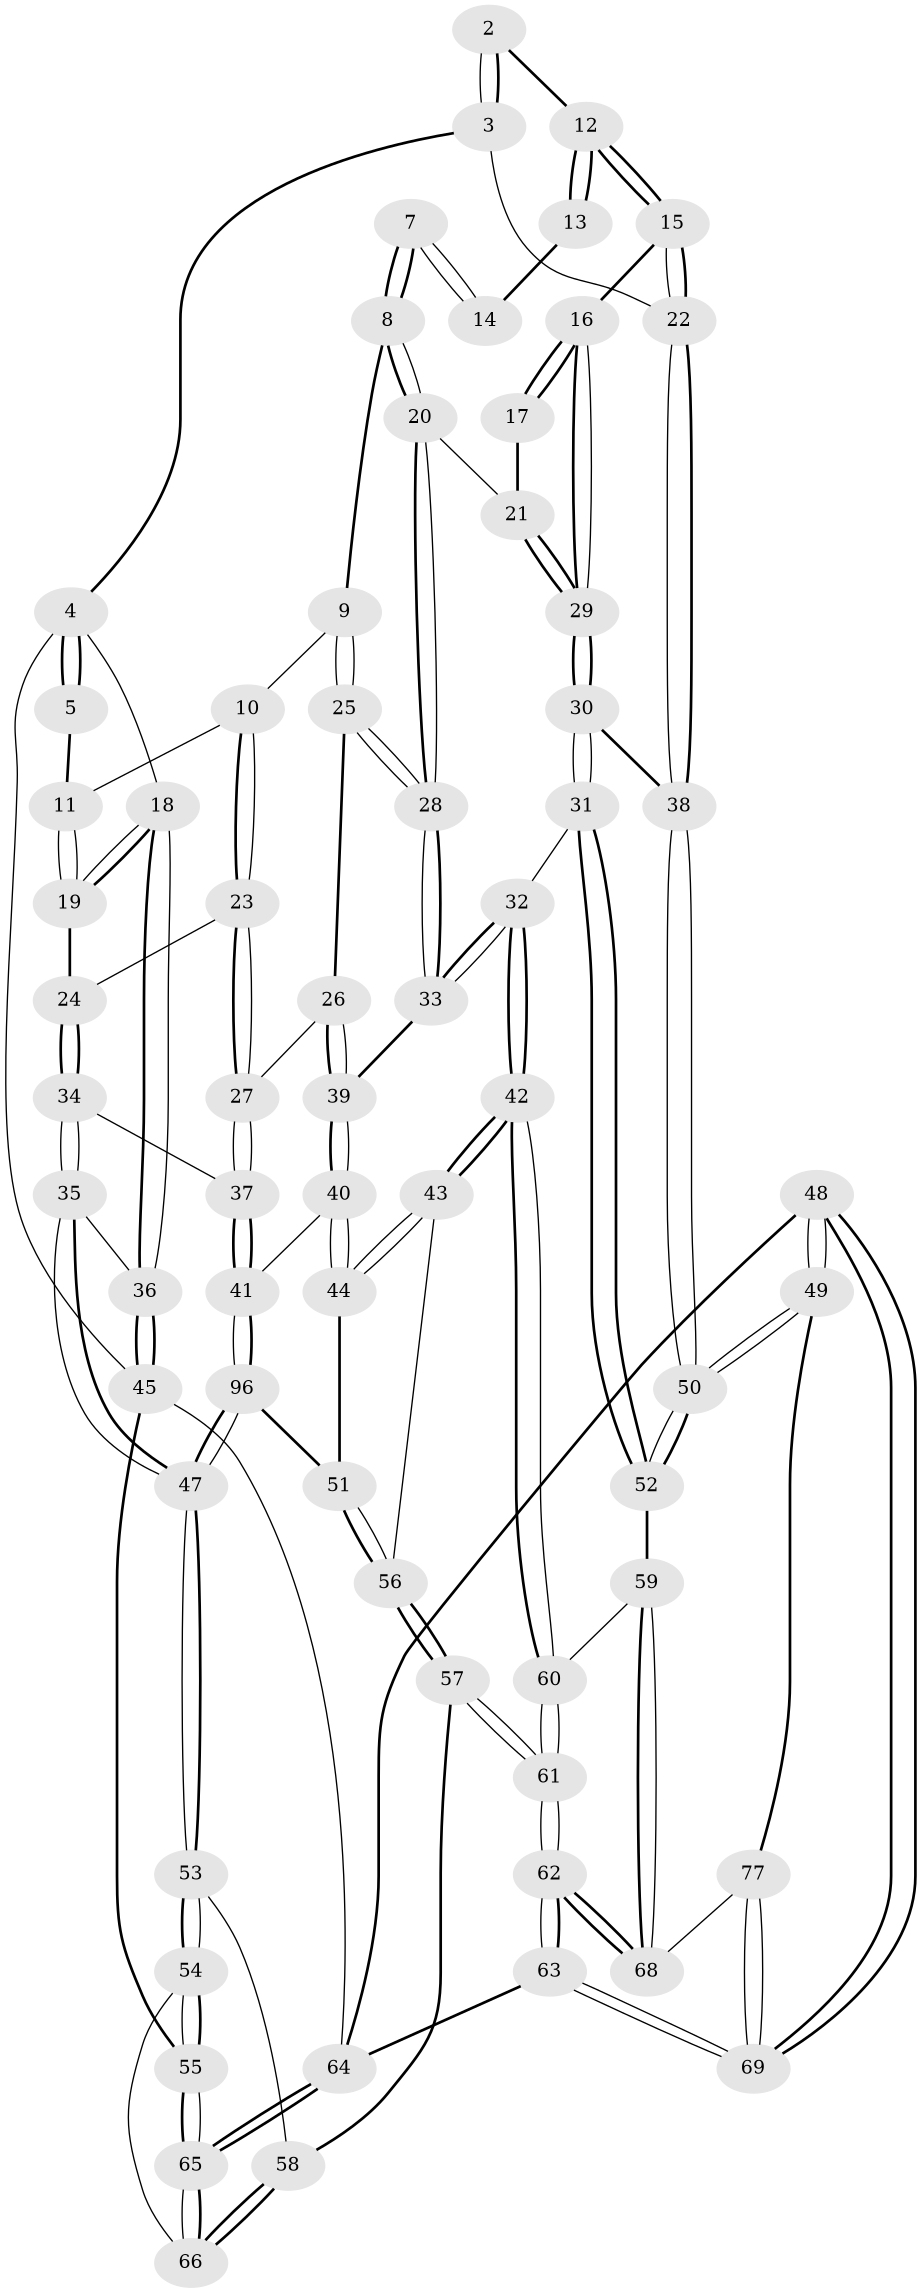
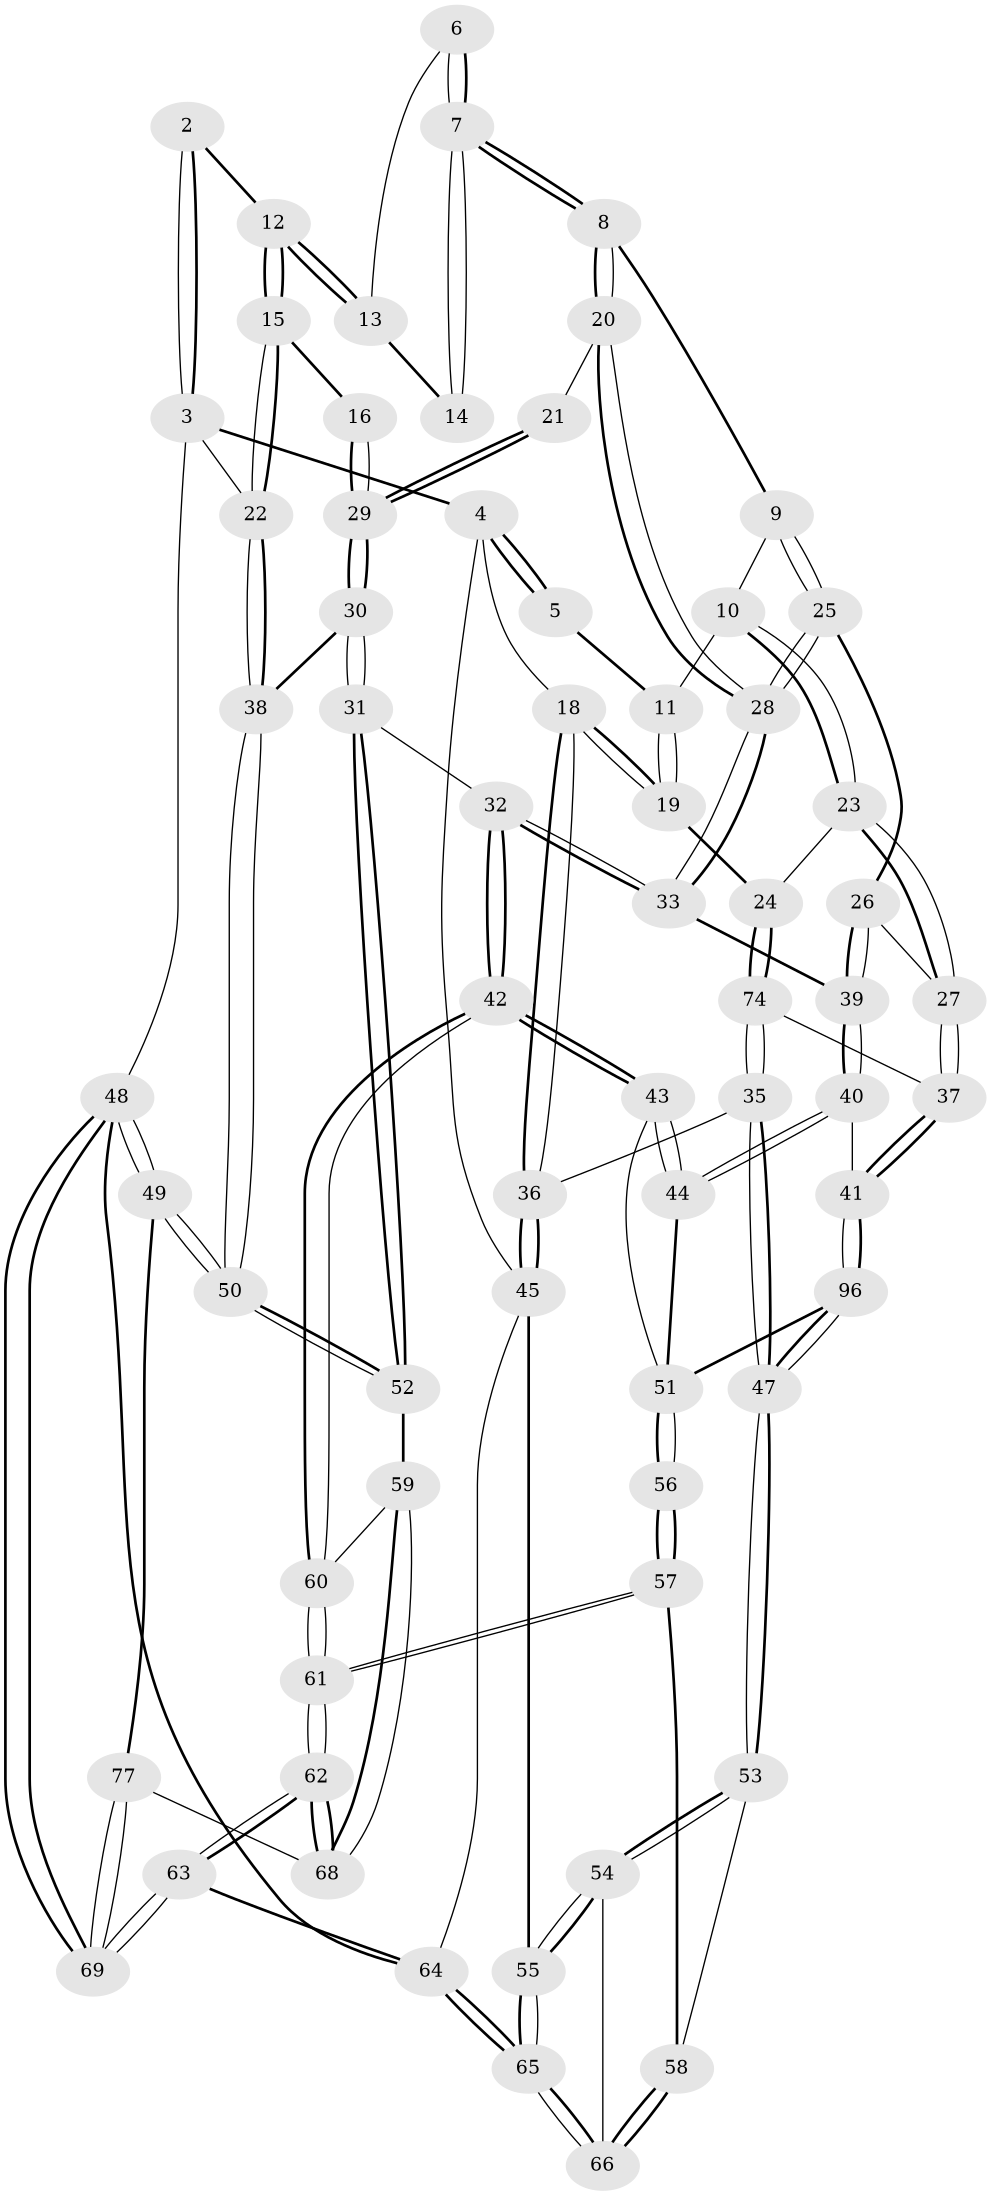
none -> (457, 30)
(518, 418) -> none
none -> (178, 763)
(70, 1098) -> (755, 1001)
(414, 1389) -> (628, 1244)
